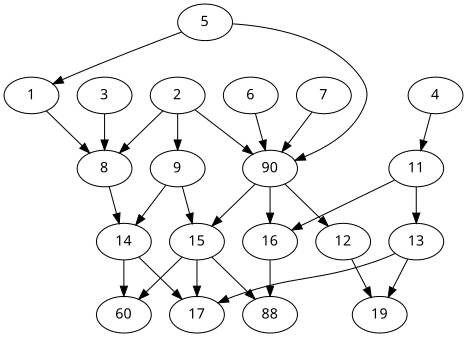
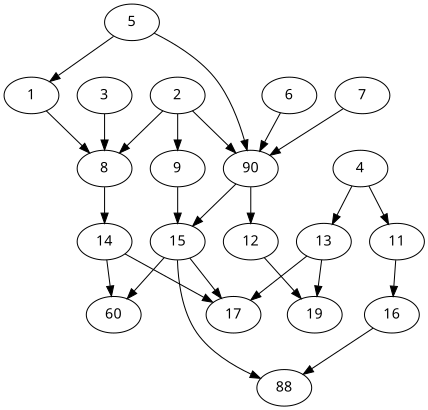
(270, 200) -> none
(416, 200) -> (344, 201)
(154, 201) -> none
